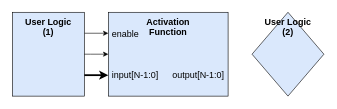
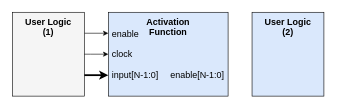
(48, 54) -> (48, 54)
none -> (126, 54)
(288, 54) -> (288, 54)
(196, 75) -> (197, 75)
